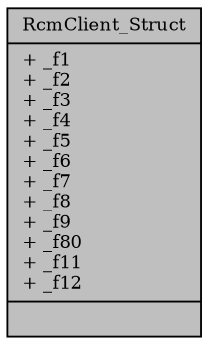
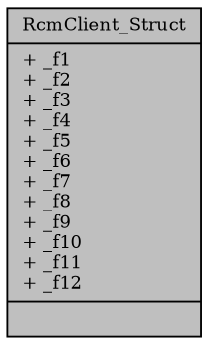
(53, 243) -> (53, 243)
